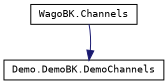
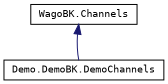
(91, 37) -> (77, 47)
